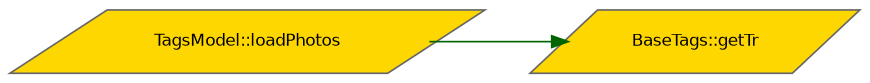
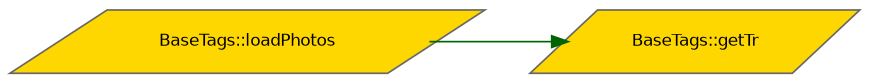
(247, 42) -> (247, 42)
